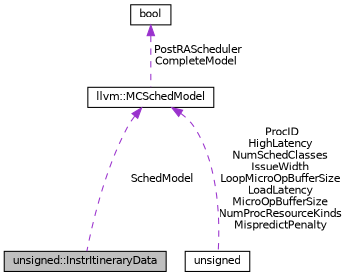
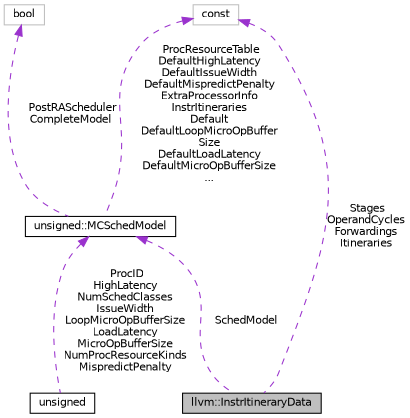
(151, 15) -> (24, 15)
none -> (216, 15)
(151, 97) -> (101, 226)
(85, 261) -> (252, 403)
